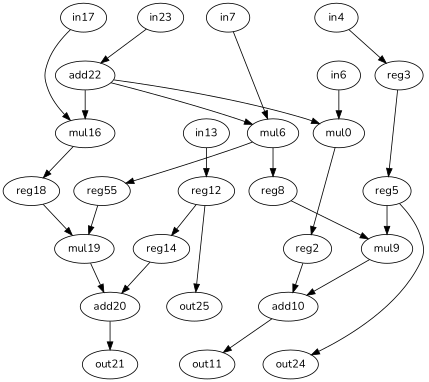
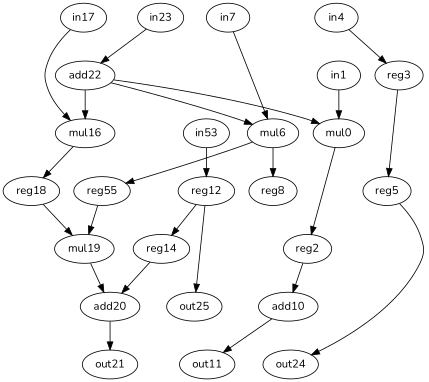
(339, 75) -> (339, 75)
(206, 133) -> (206, 133)
(387, 249) -> none
